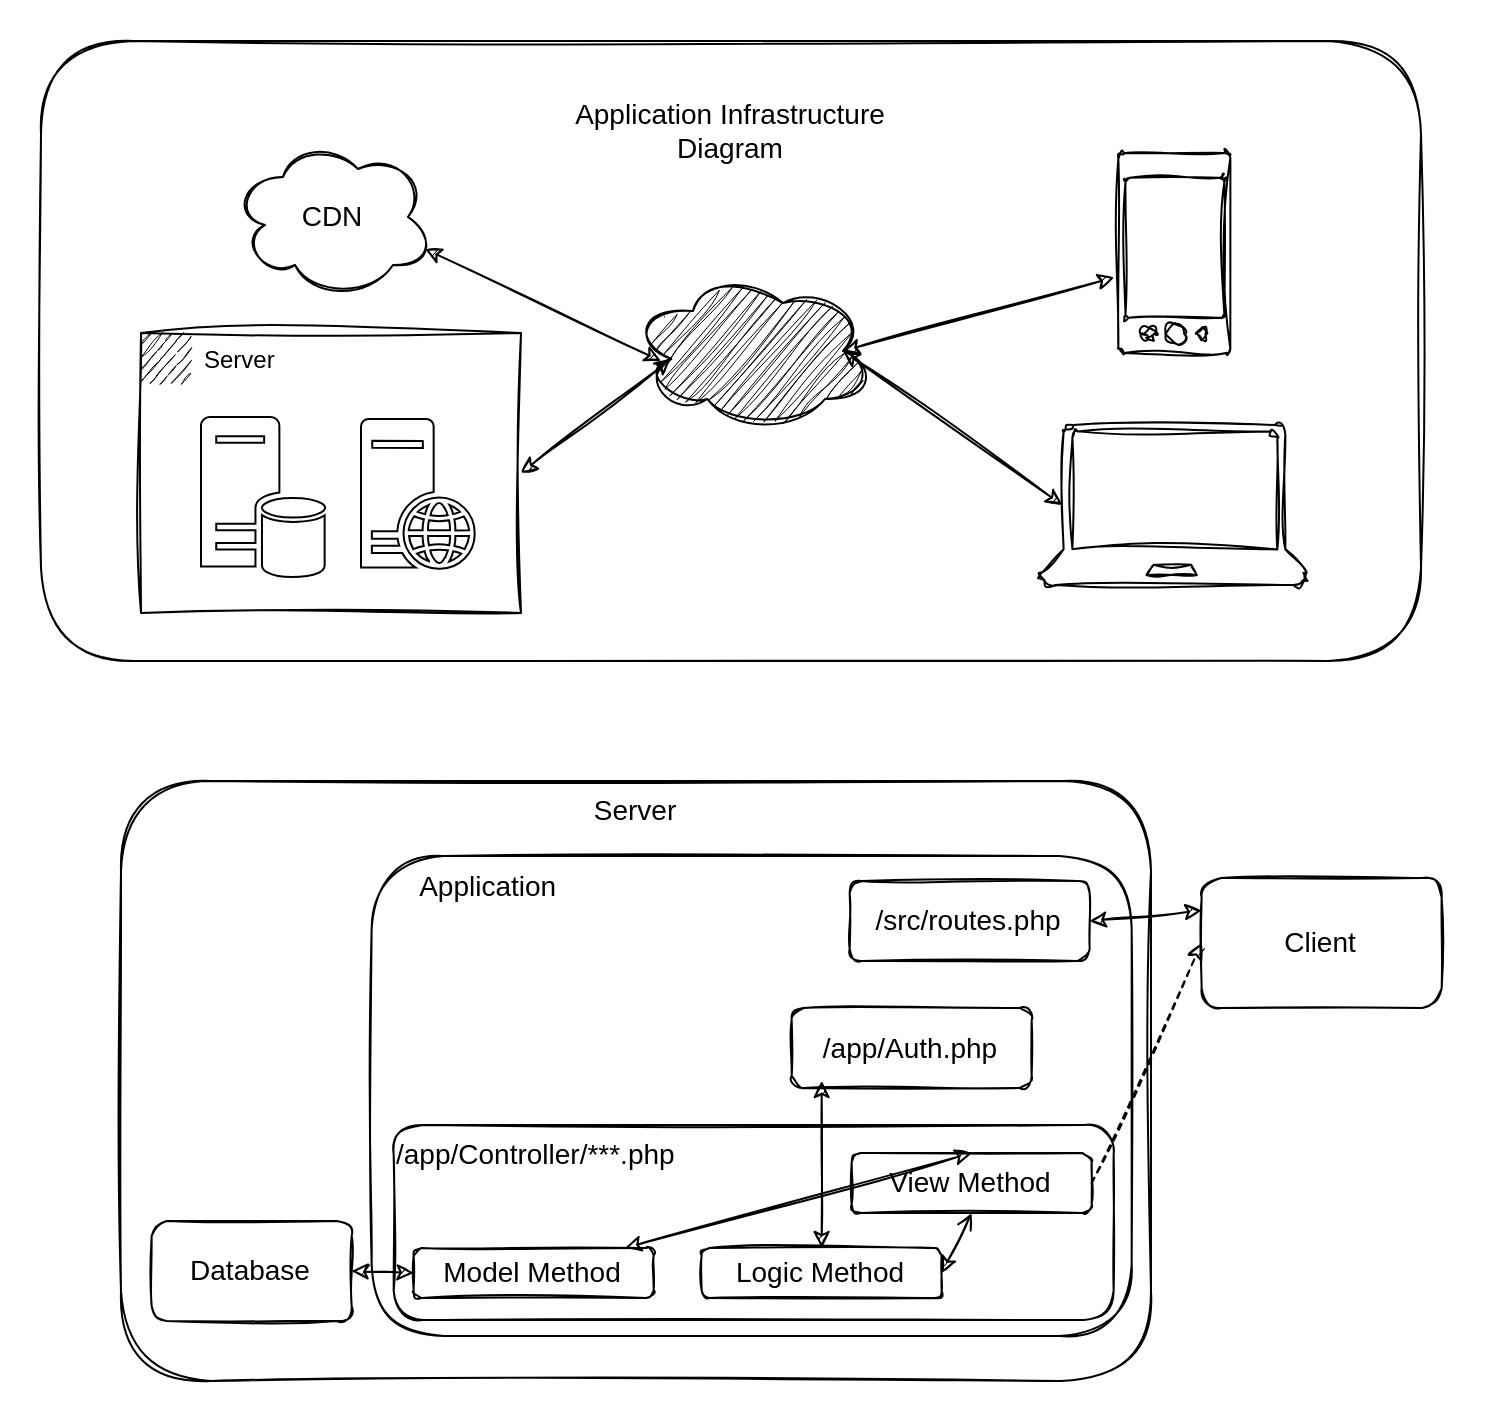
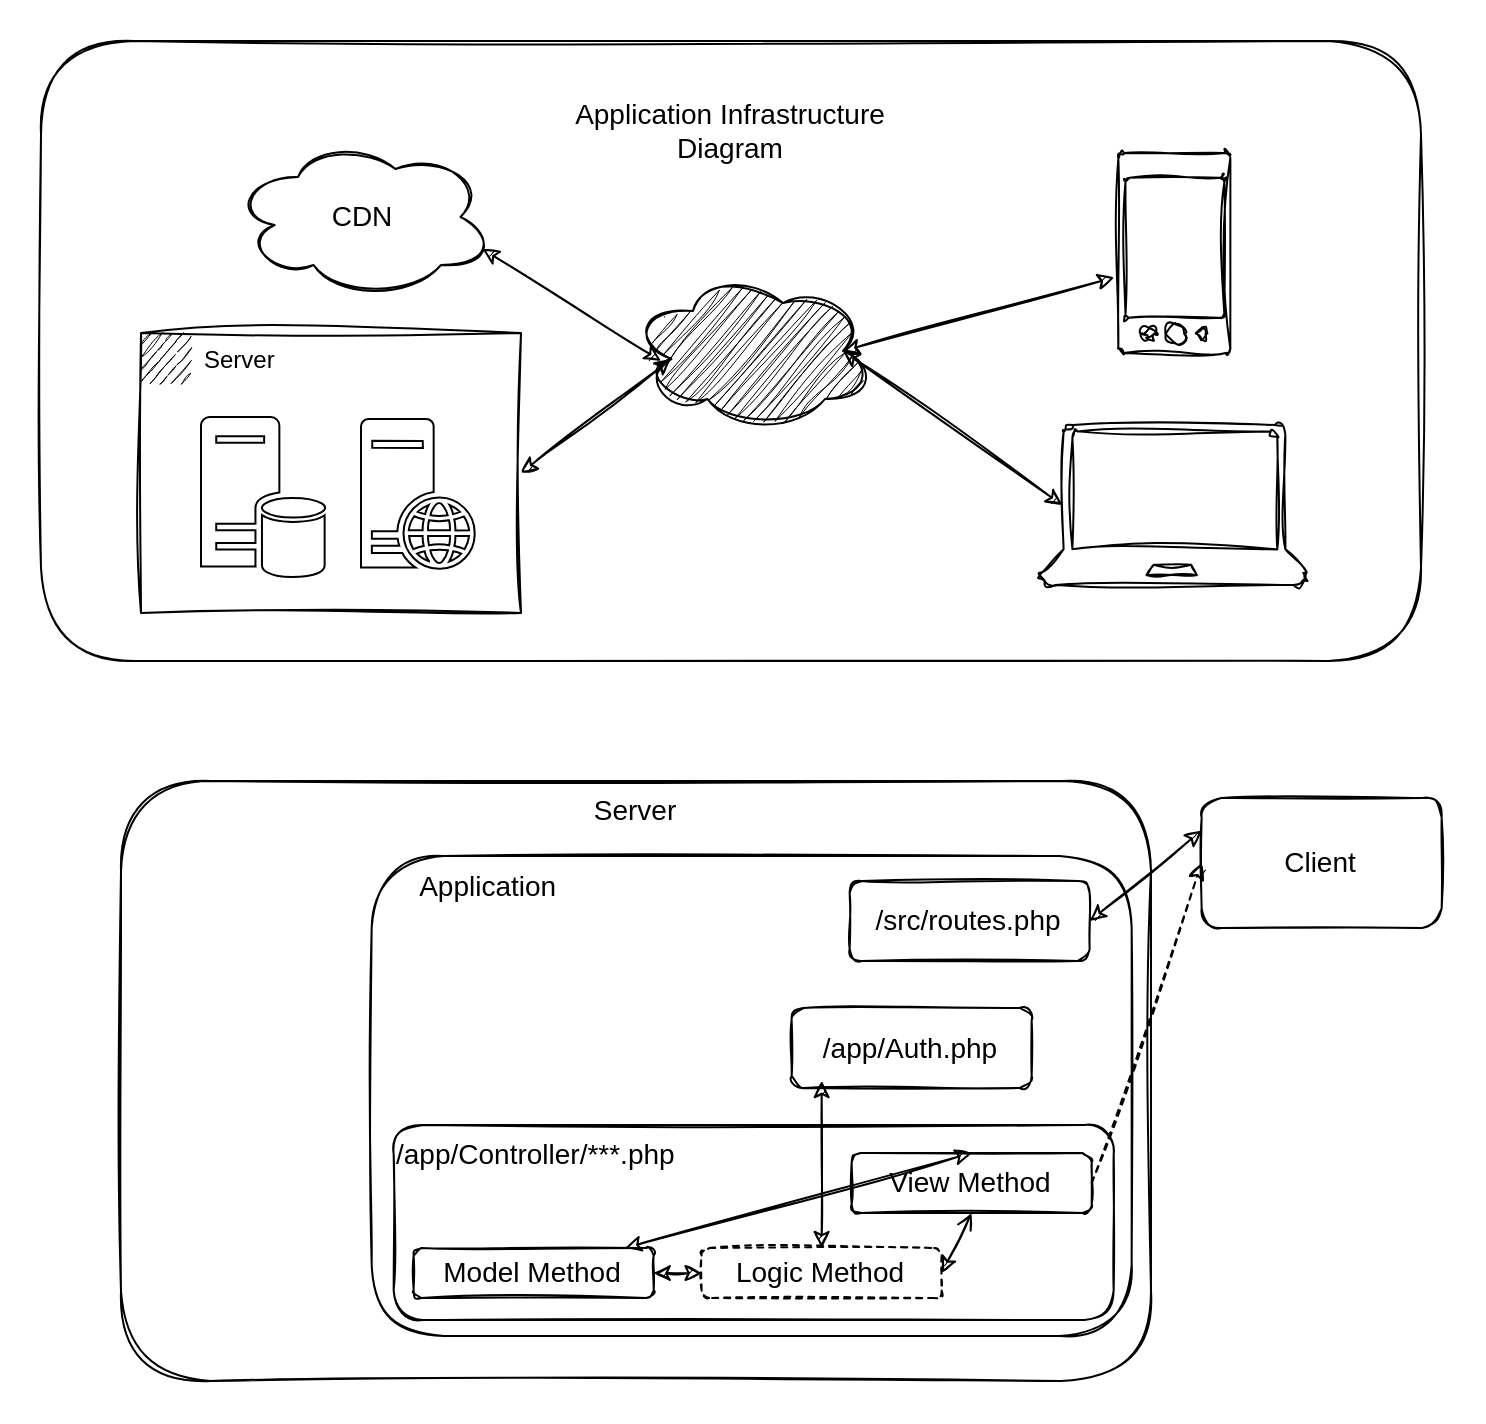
(333, 217) -> (363, 217)
(1322, 943) -> (1322, 863)
(252, 1271) -> none
(368, 1272) -> none
none -> (678, 1273)
(822, 1273) -> (822, 1273)
